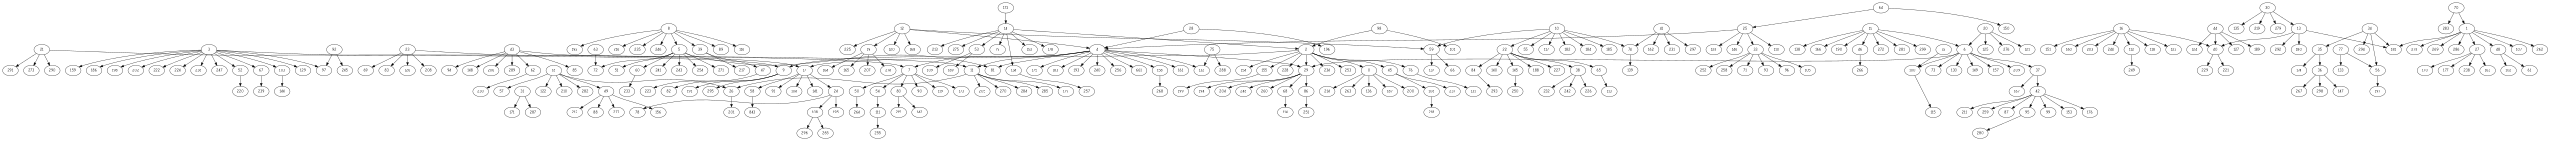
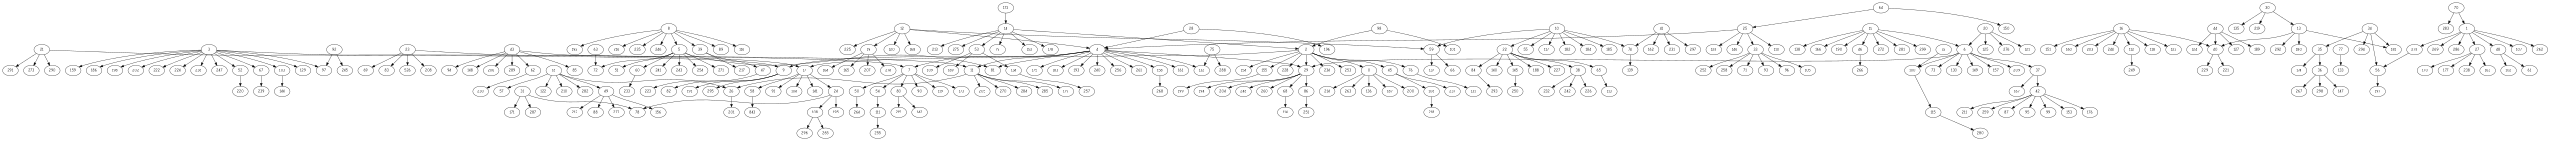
(2278, 29) -> none
(2432, 39) -> none
(1009, 48) -> (994, 59)
(2358, 59) -> (2397, 59)
(408, 71) -> (408, 71)
(1139, 71) -> (1139, 71)
none -> (578, 102)
(2005, 123) -> (1955, 122)
